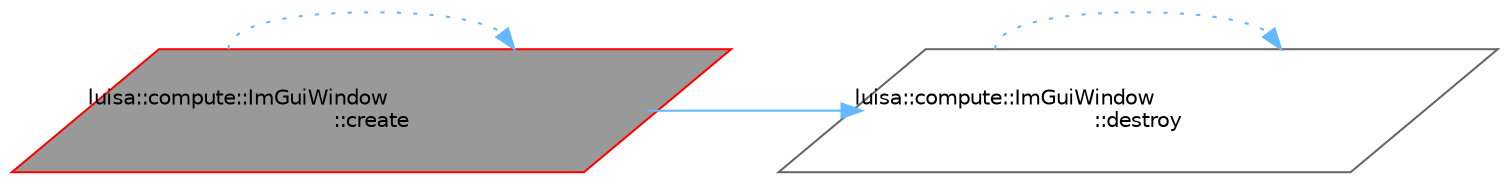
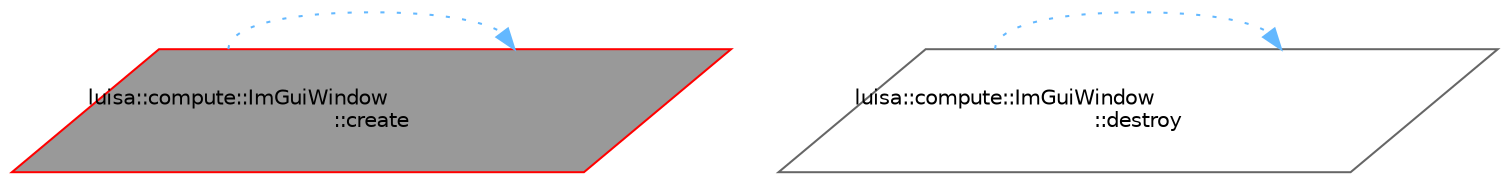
(744, 111) -> none
